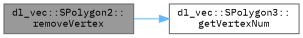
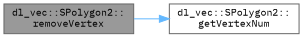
(234, 19) -> (234, 19)
